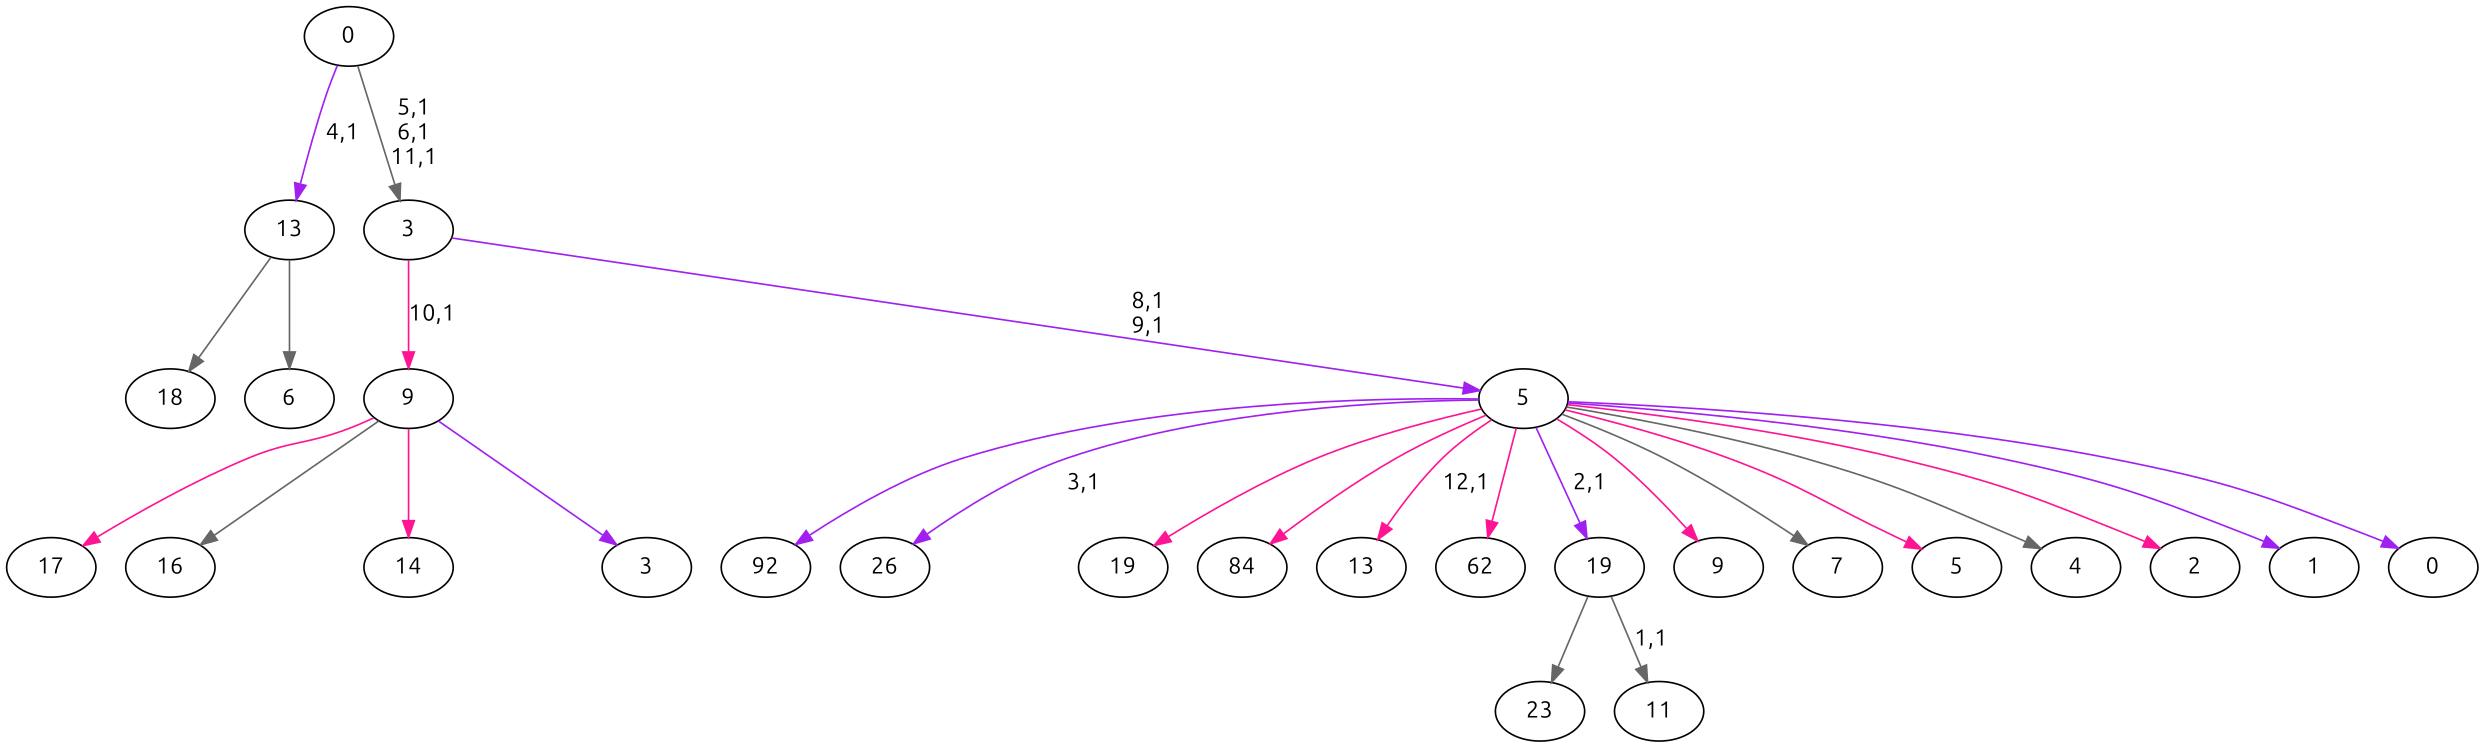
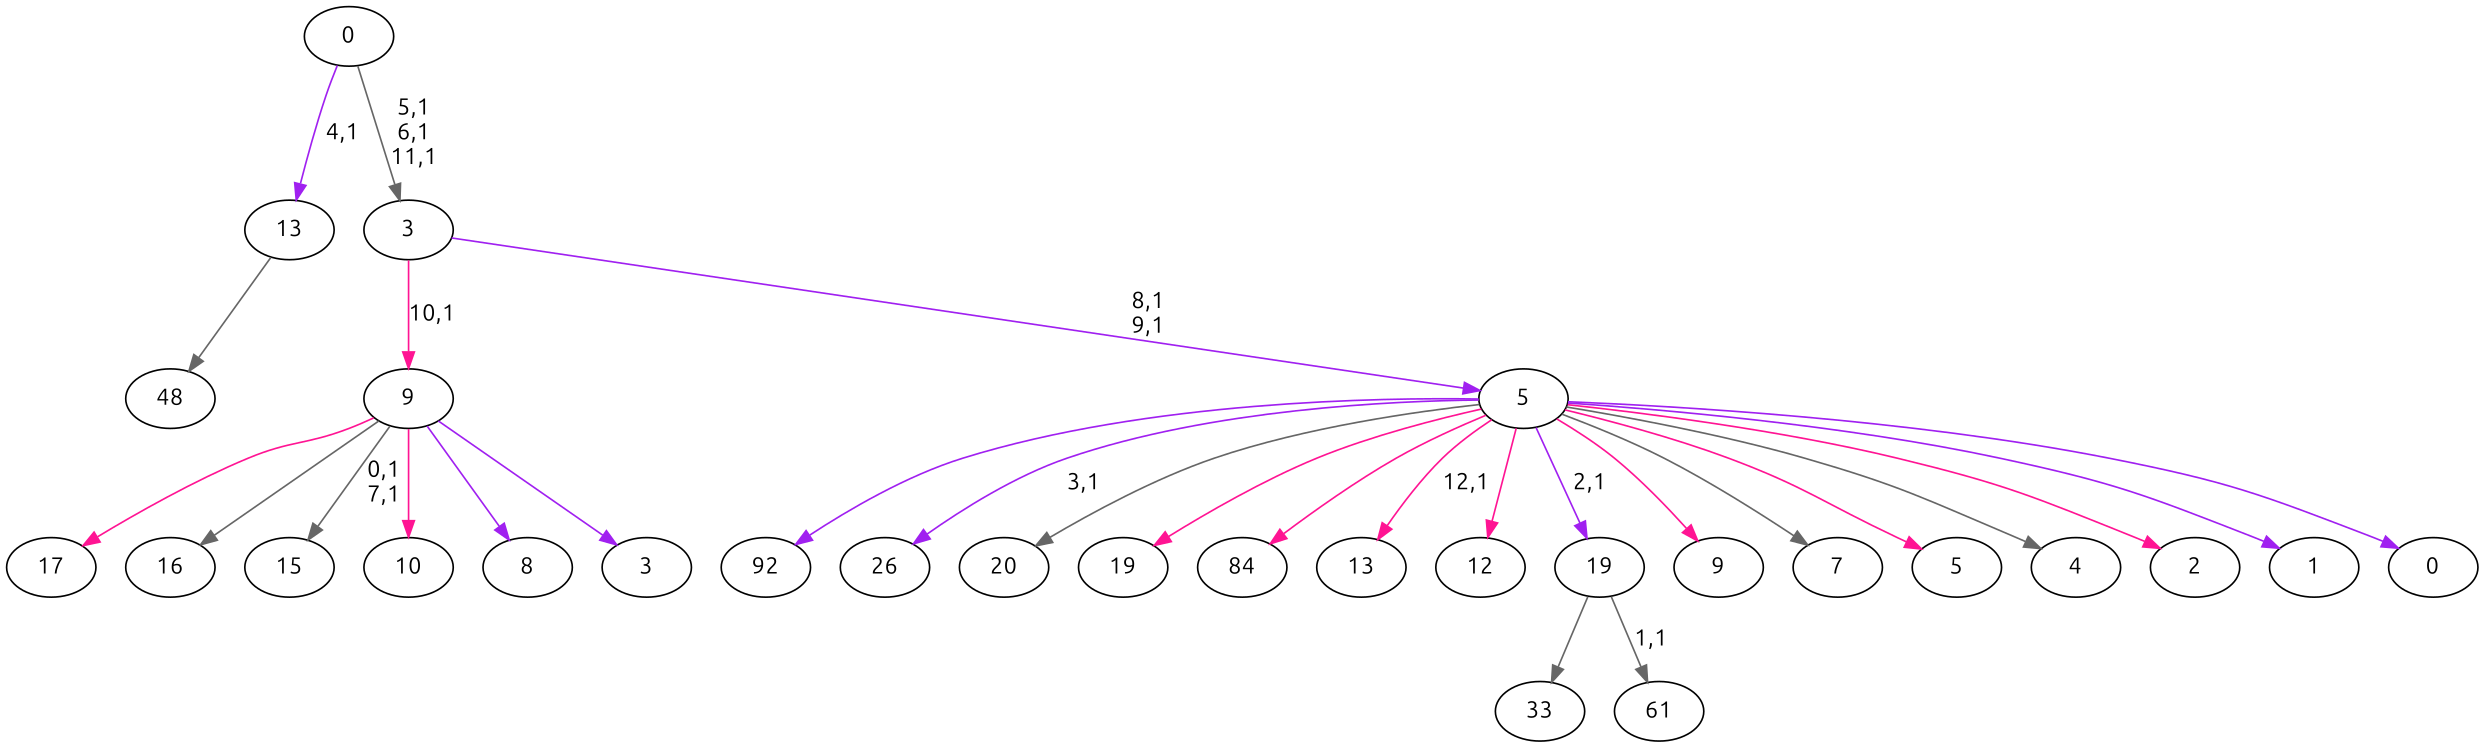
(170, 399) -> (170, 399)
(289, 399) -> none
none -> (289, 567)
(409, 567) -> (409, 567)
none -> (528, 567)
none -> (1004, 567)
(1480, 567) -> (1480, 567)
(1540, 711) -> (1540, 711)
(1659, 711) -> (1659, 711)
